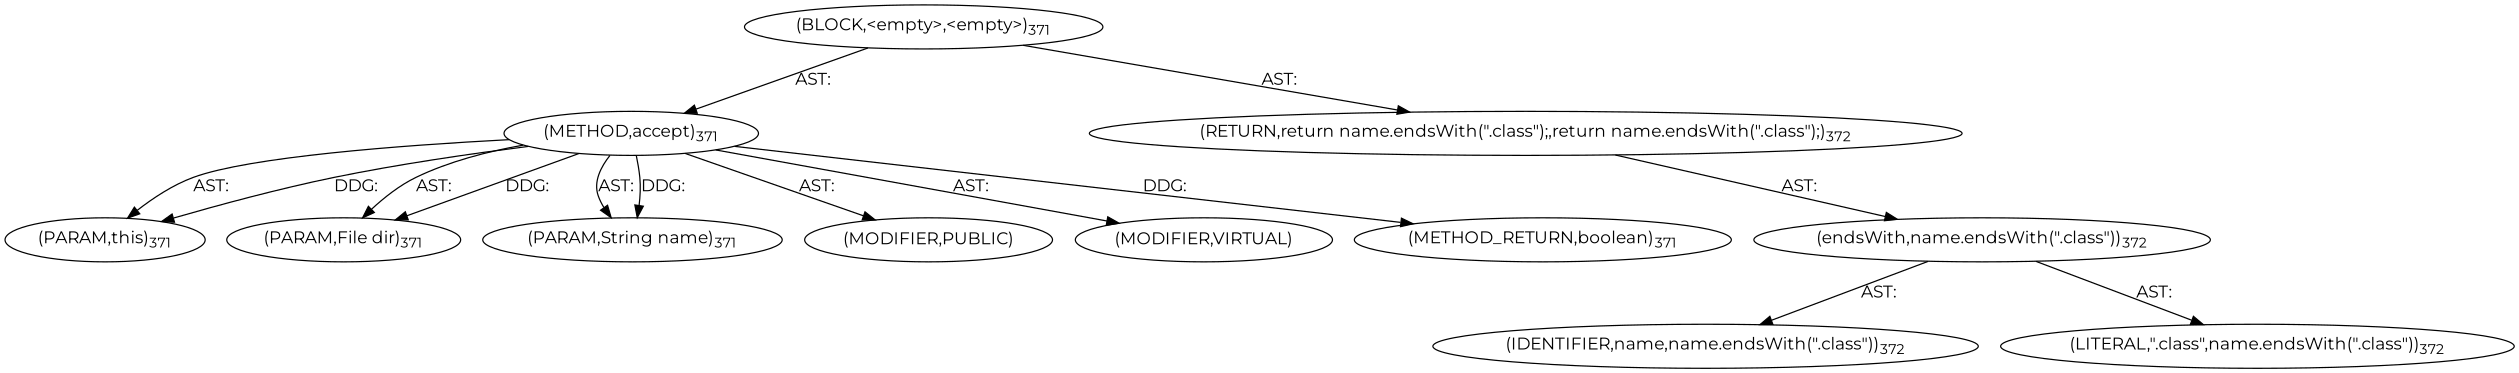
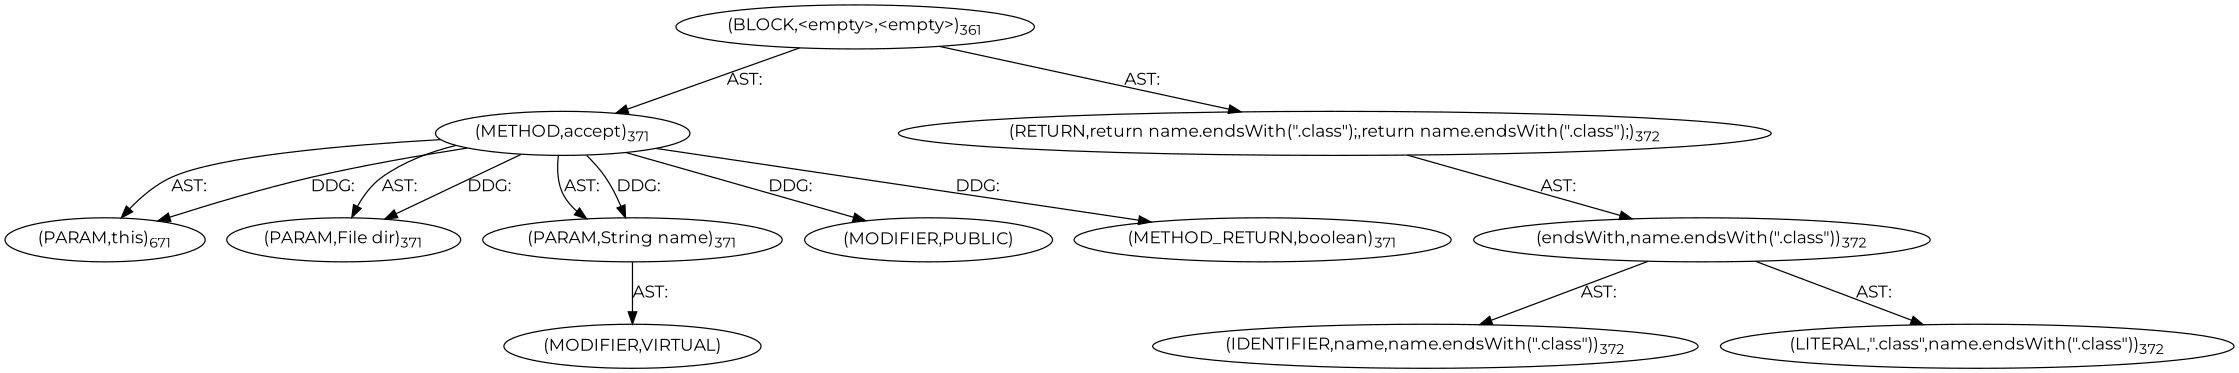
(1040, 25) -> (971, 25)
(911, 185) -> (632, 287)
(820, 187) -> (793, 187)
(161, 238) -> (161, 238)
